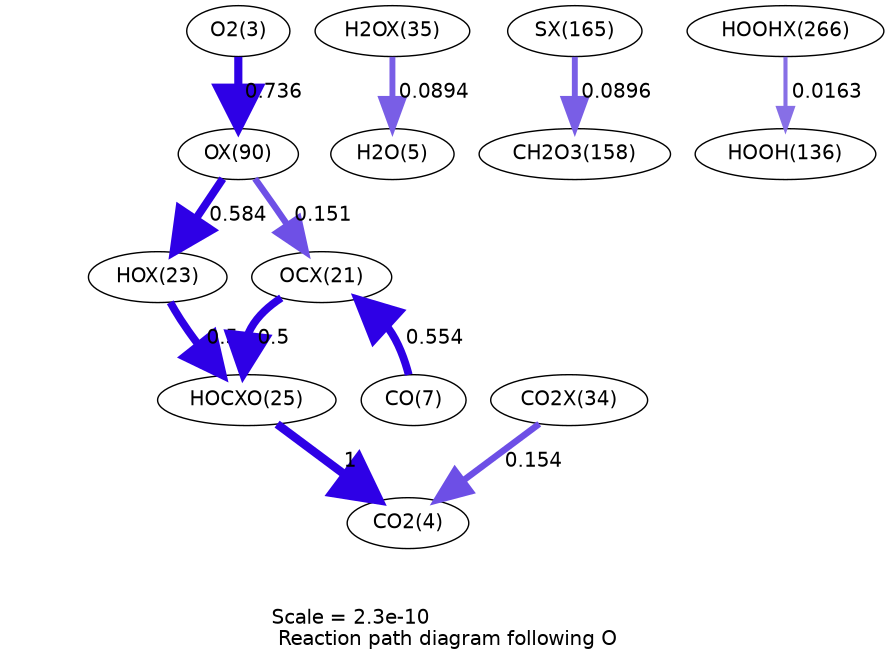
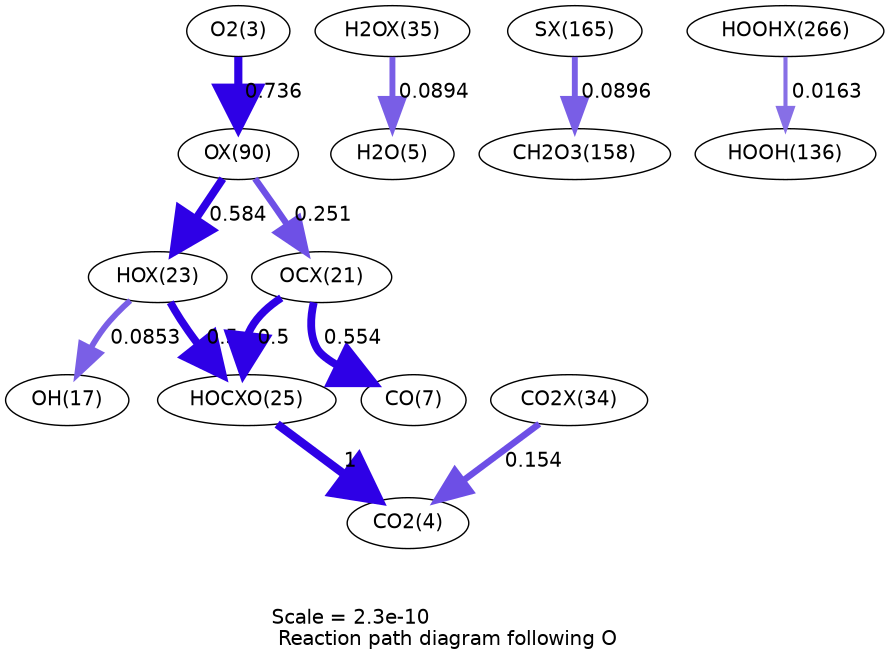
(320, 216) -> (320, 216)
(400, 349) -> (313, 340)
none -> (67, 400)
